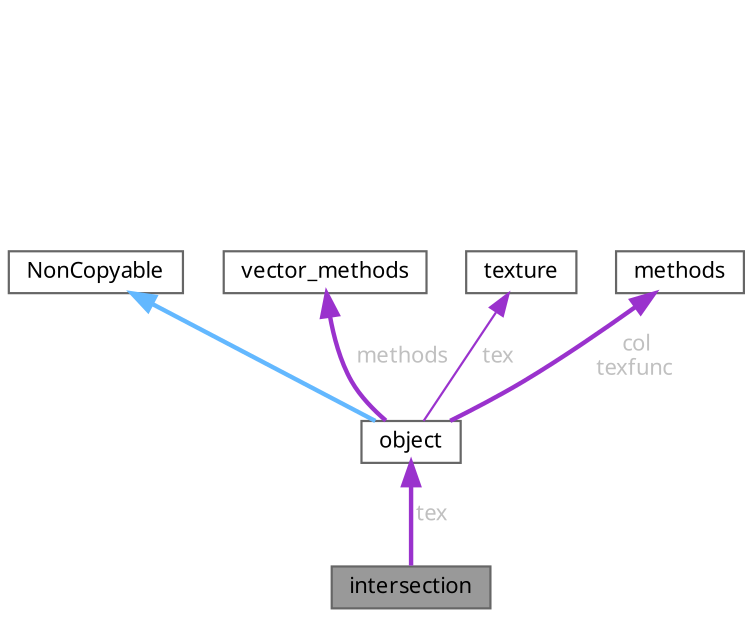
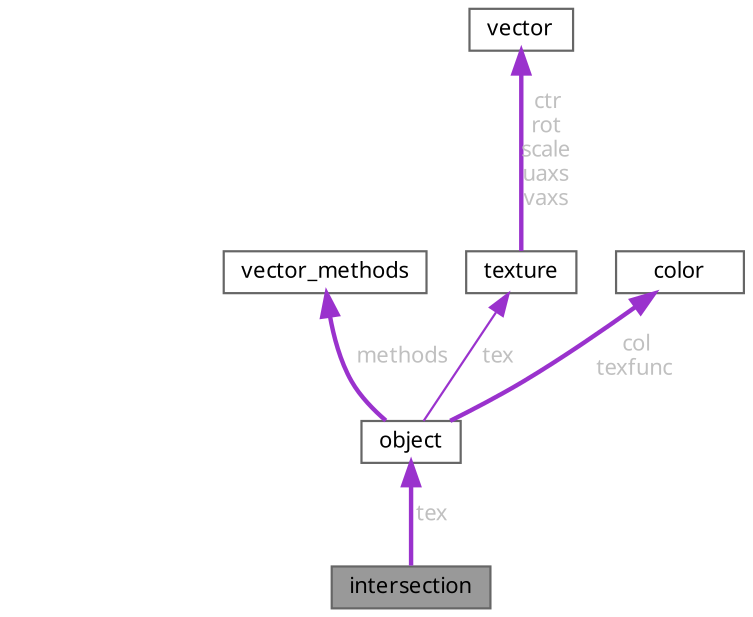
none -> (521, 30)
(96, 272) -> none
(680, 272) -> (680, 272)
